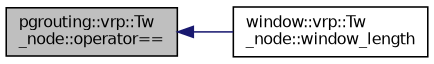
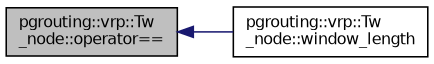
(331, 32) -> (331, 32)
